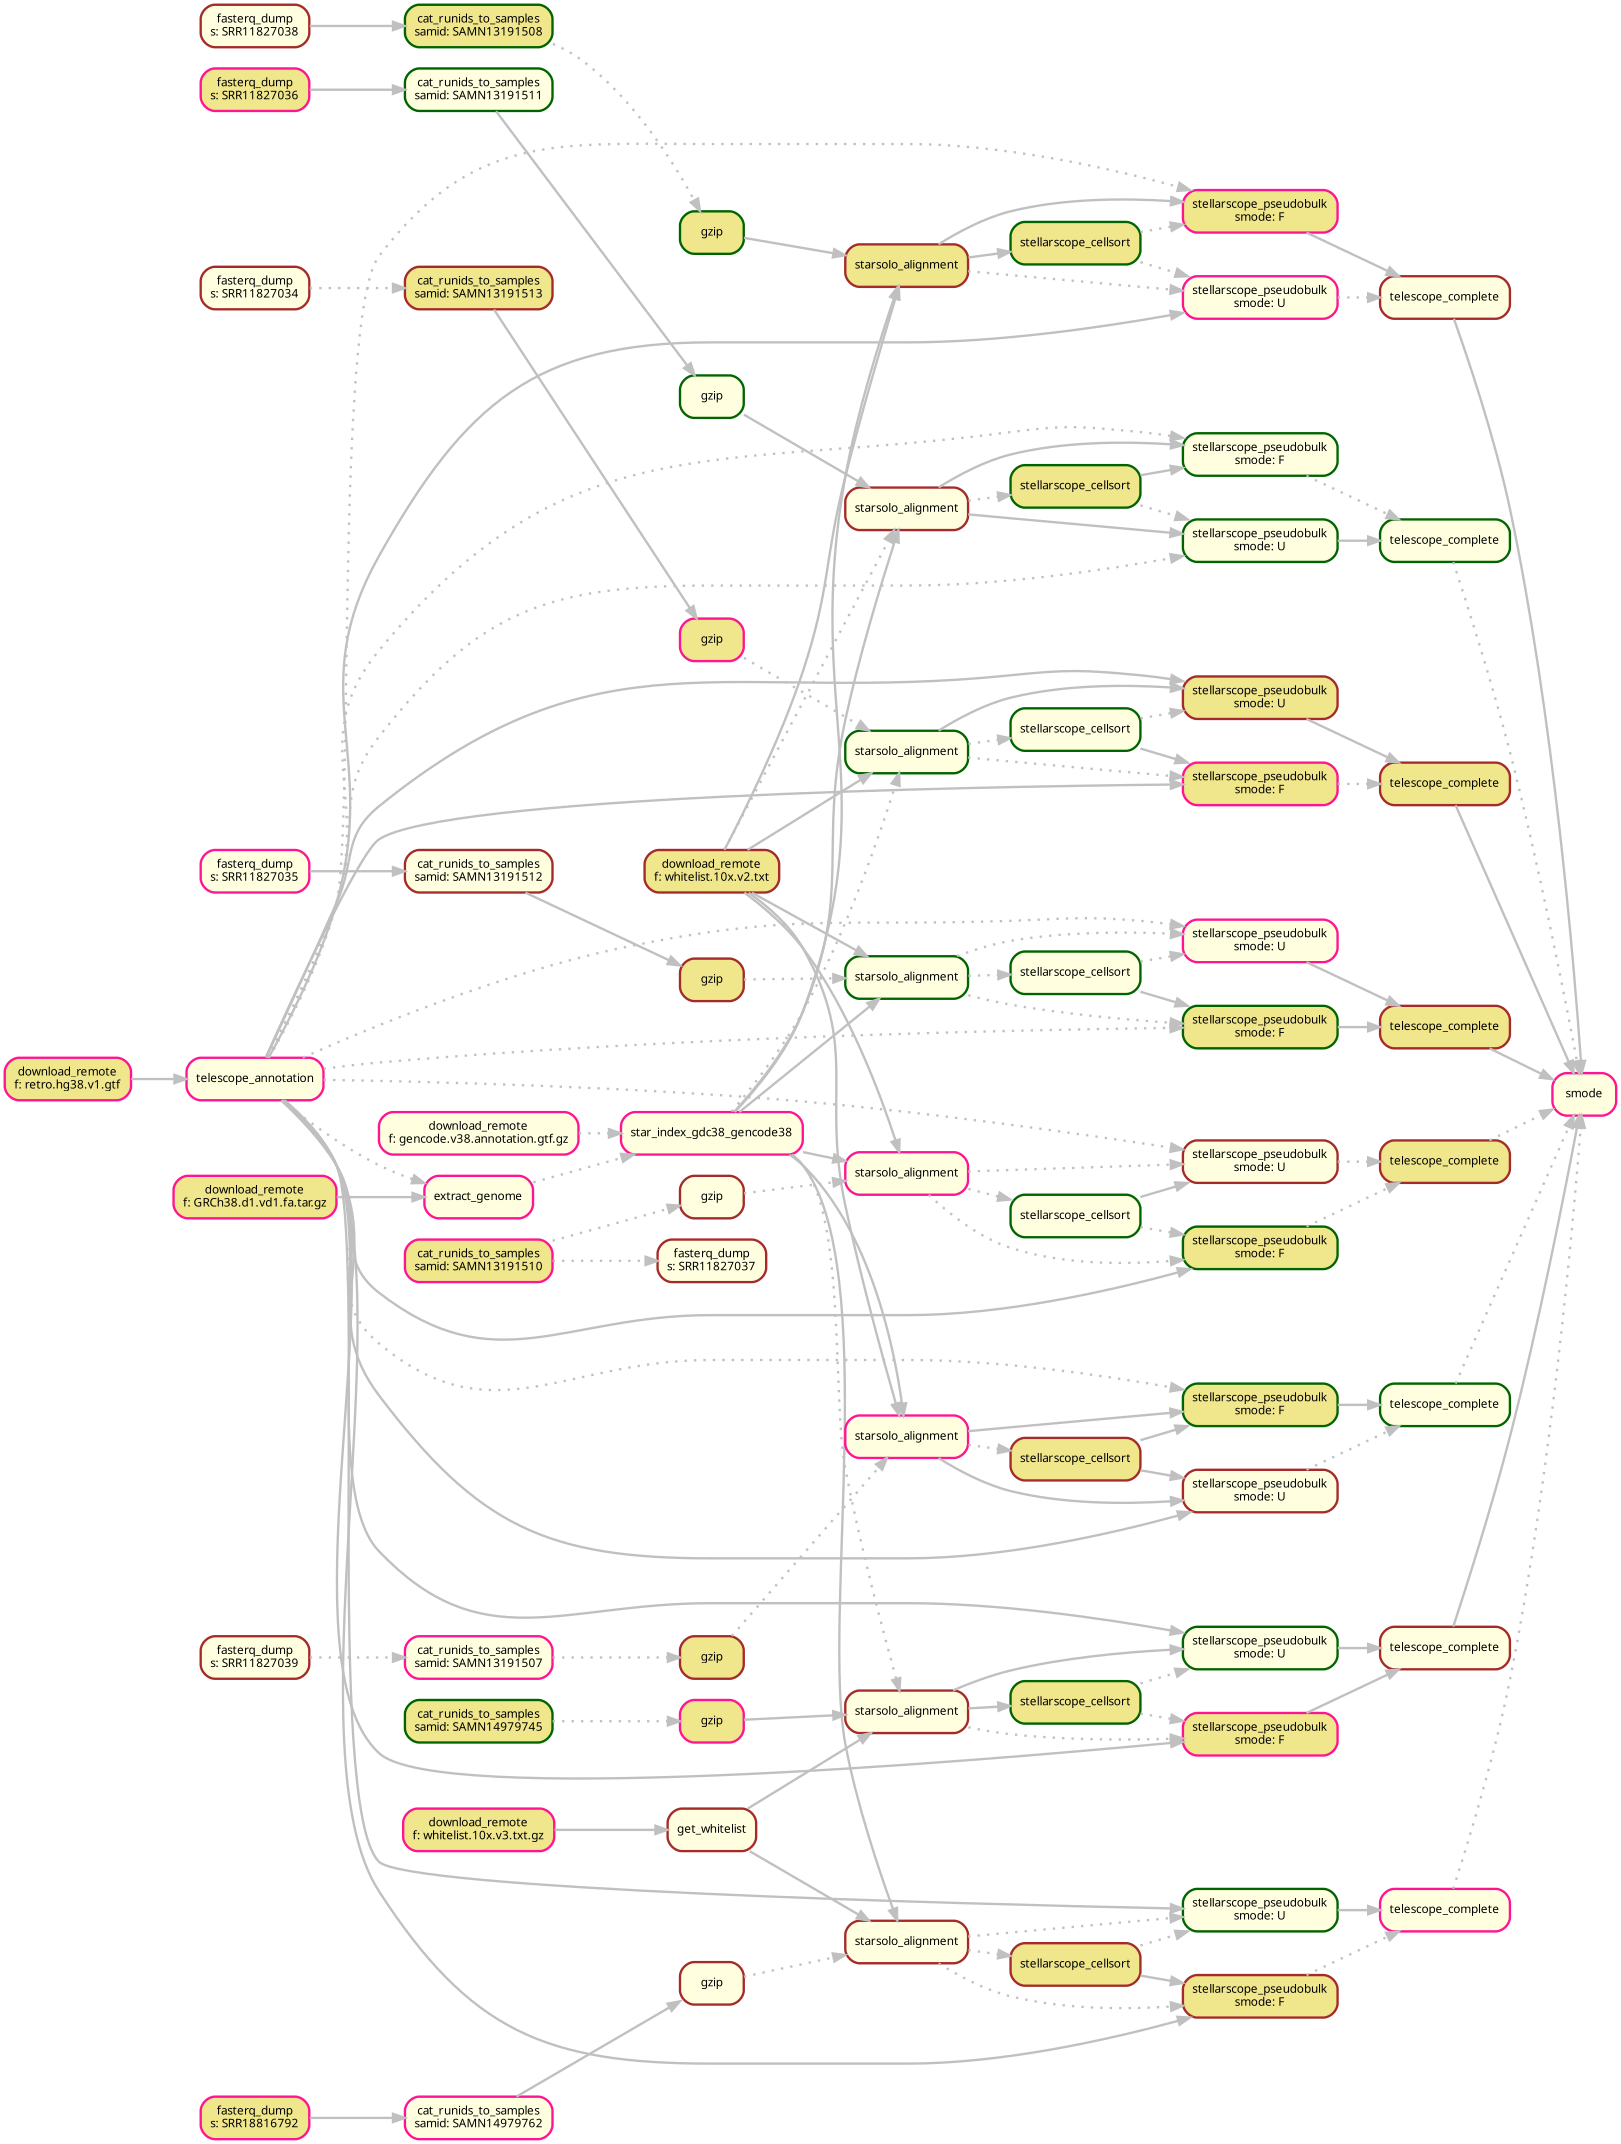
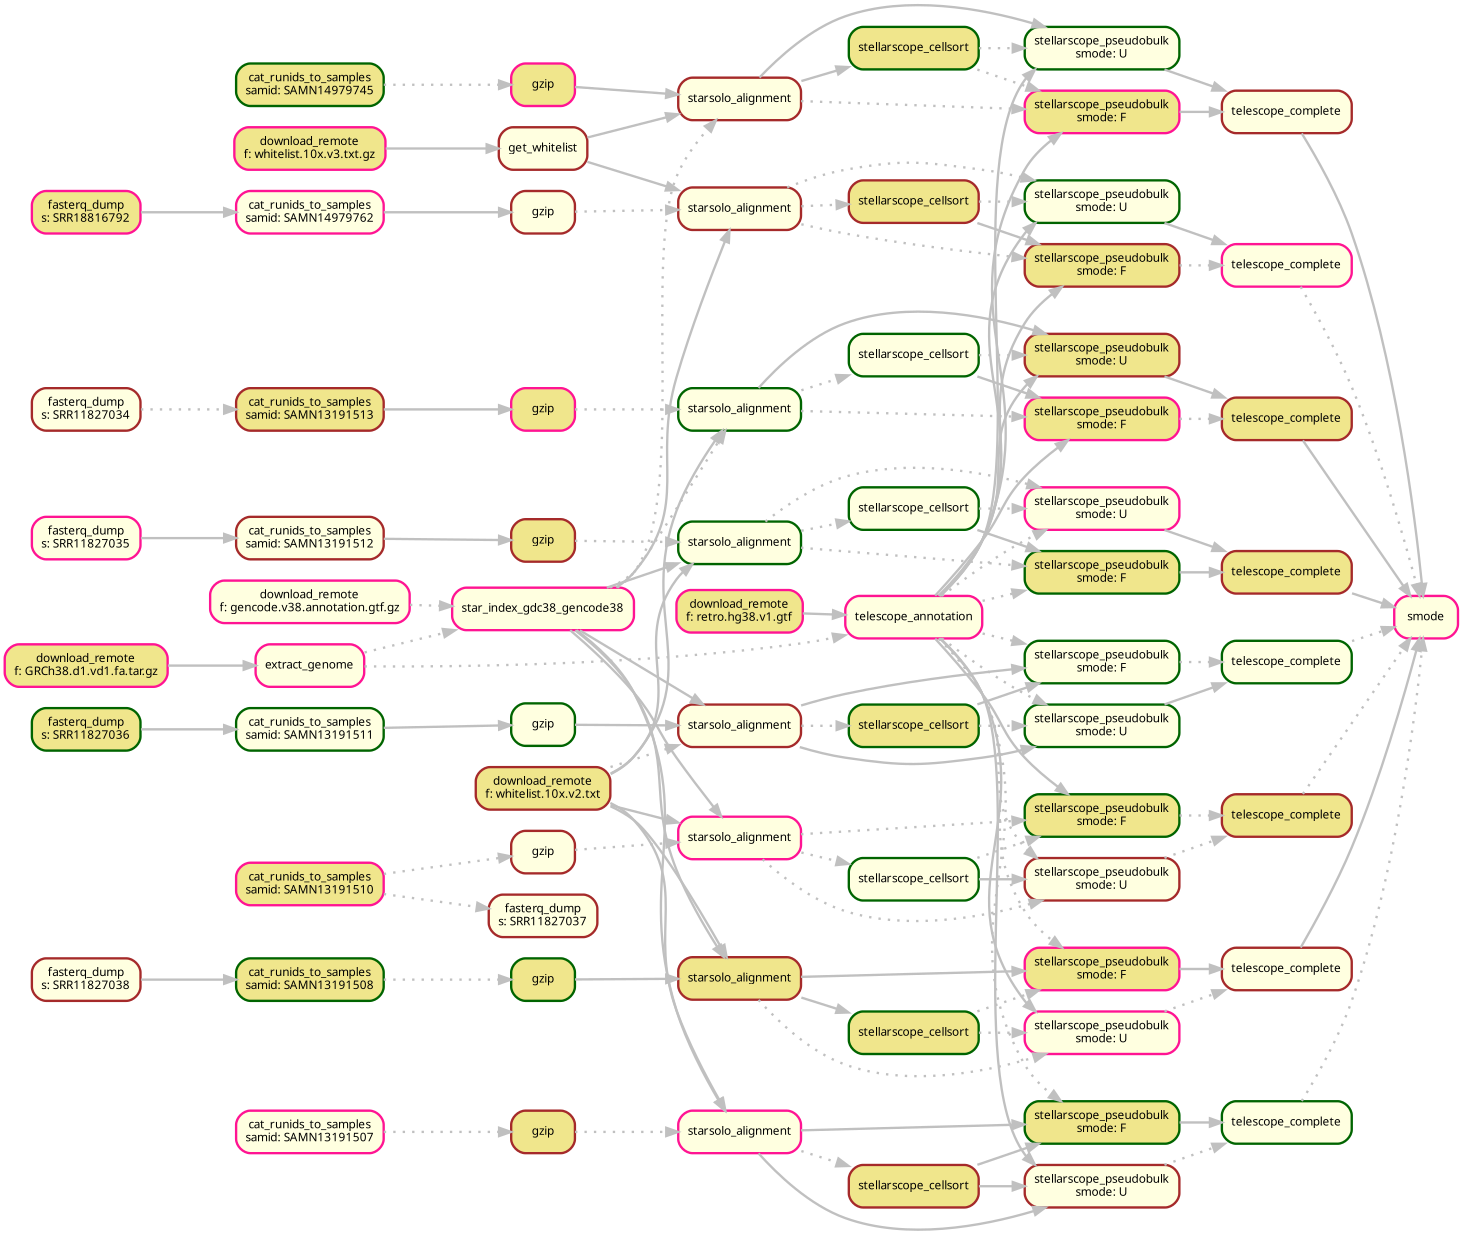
(255, 90) -> (86, 729)
(344, 1145) -> (588, 662)
(255, 1658) -> none
